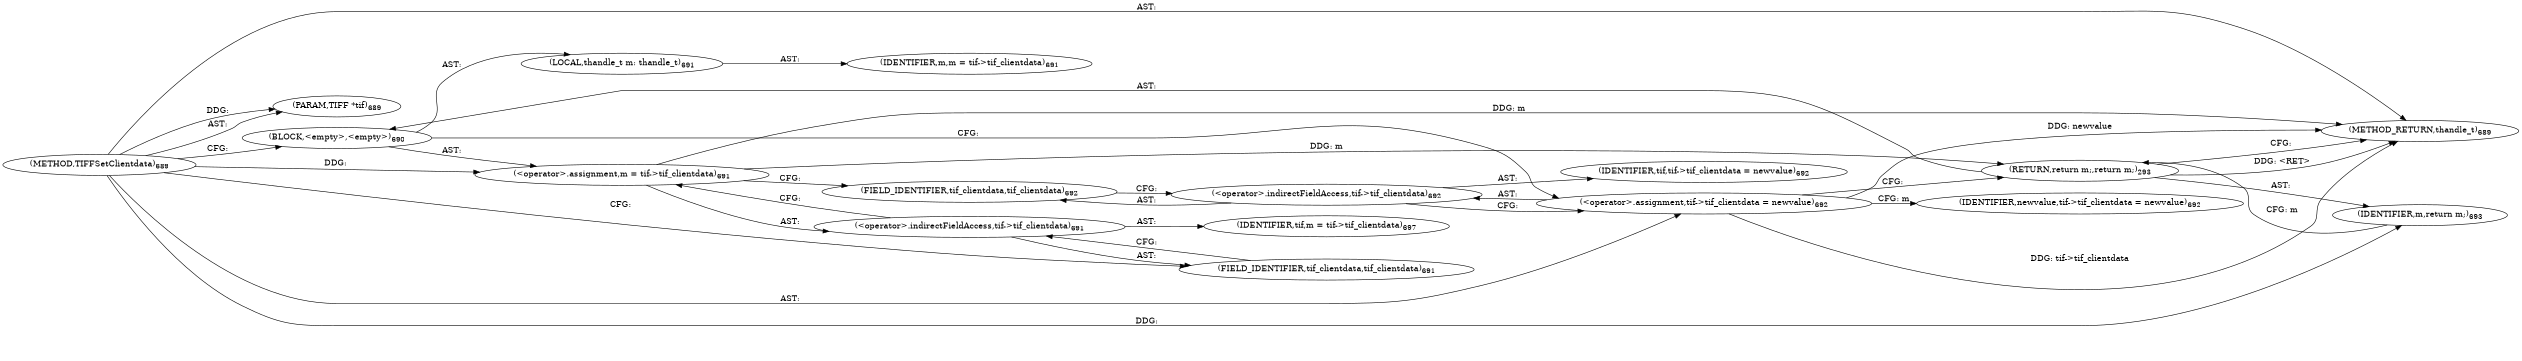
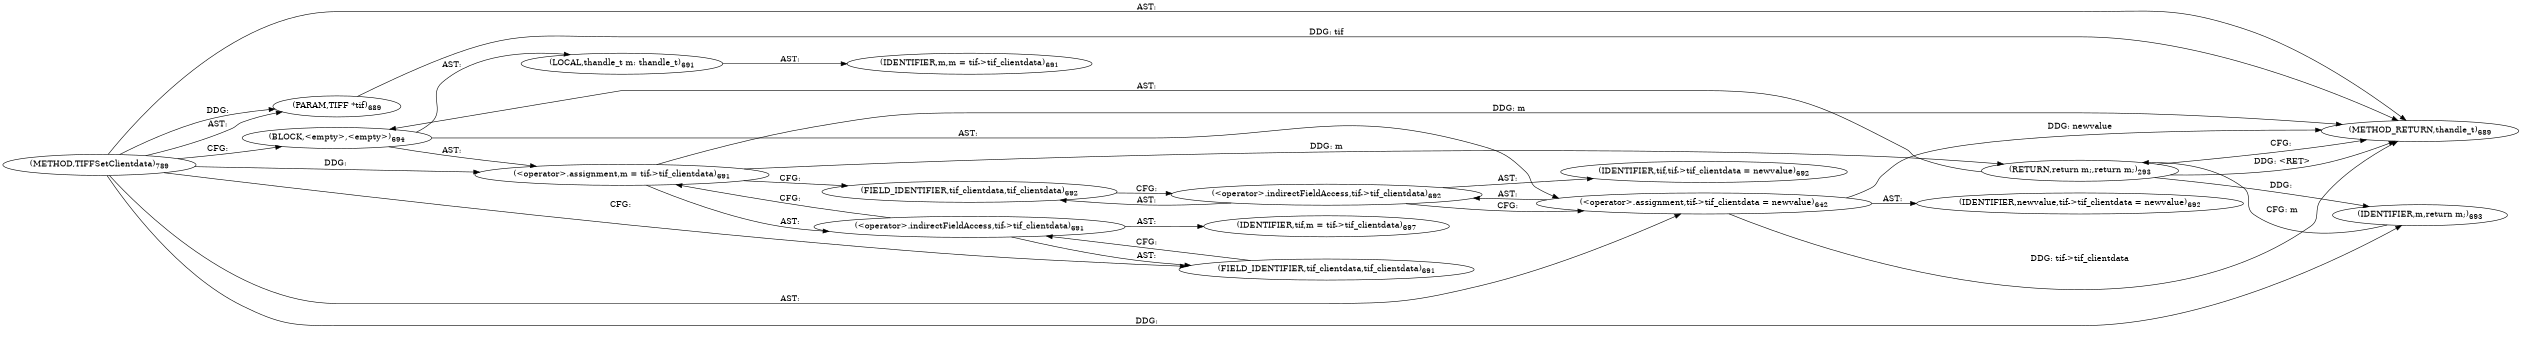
none -> (1376, 37)
(970, 134) -> (970, 134)
(398, 137) -> (398, 137)
(162, 164) -> (162, 164)
(1900, 186) -> none
(2282, 186) -> (2282, 186)
(1894, 199) -> (1894, 199)
(1822, 203) -> (1822, 203)
